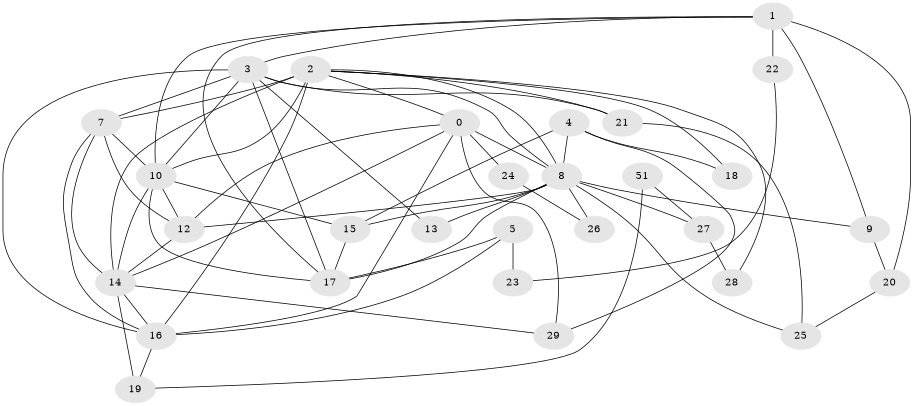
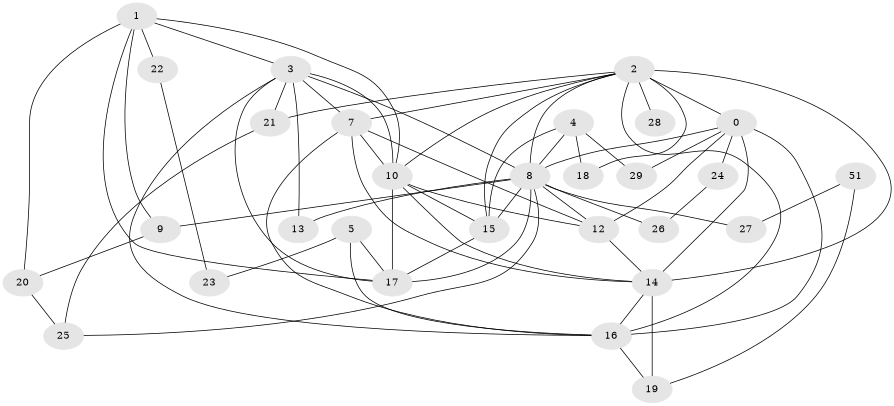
none -> (518, 119)
(720, 260) -> none
(315, 307) -> none
